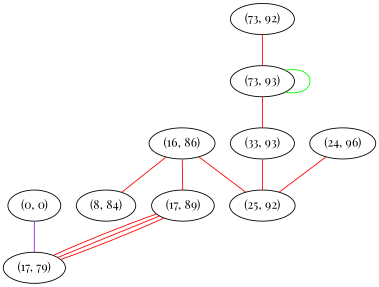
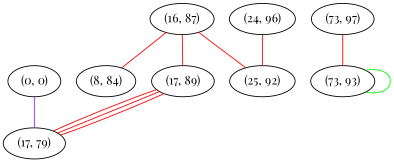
(262, 19) -> (343, 19)
(182, 143) -> (182, 19)
(262, 143) -> none
